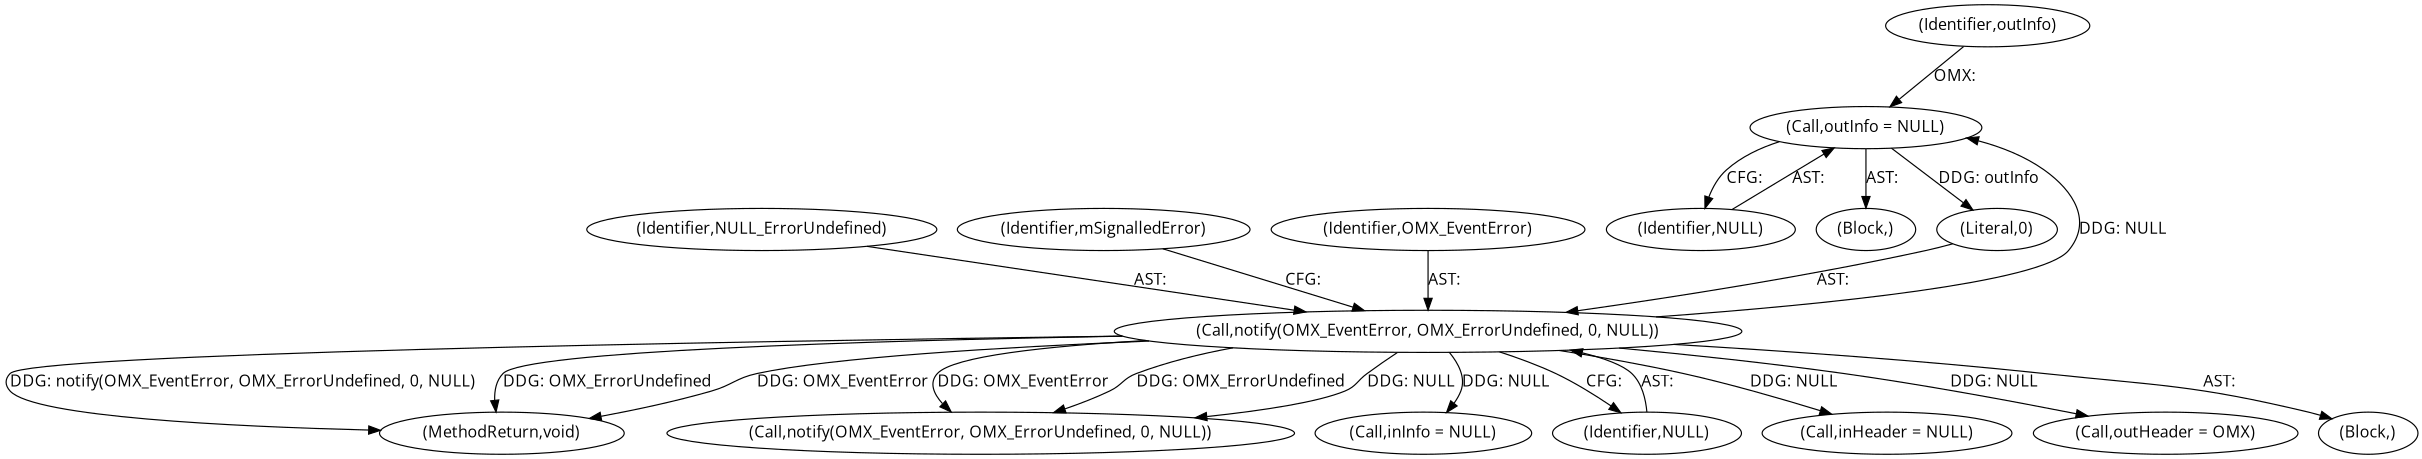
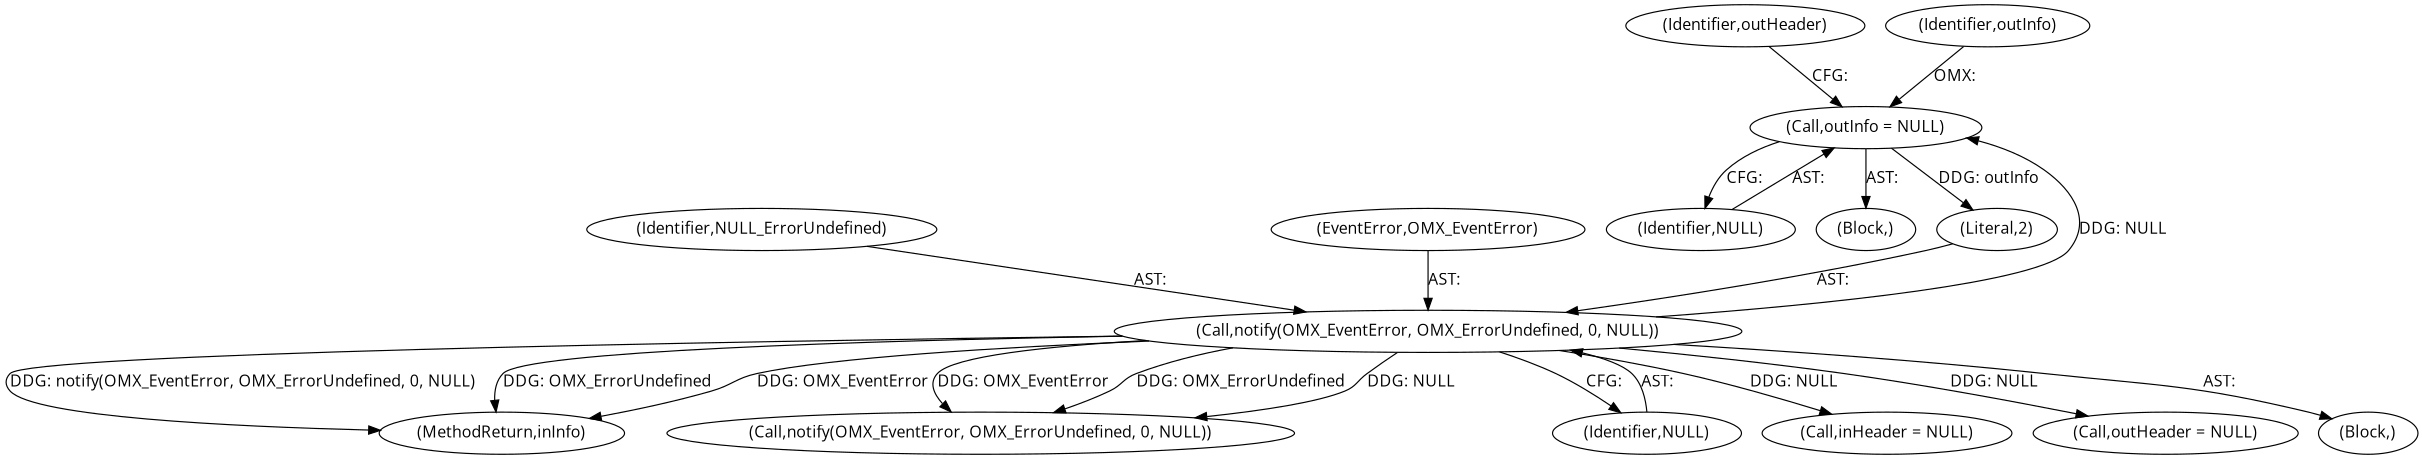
none -> (1745, 26)
(1104, 229) -> none
(1428, 229) -> (1428, 229)
(1997, 229) -> (1997, 229)
(502, 433) -> (502, 433)
(1423, 433) -> none
(2166, 433) -> (2166, 433)
